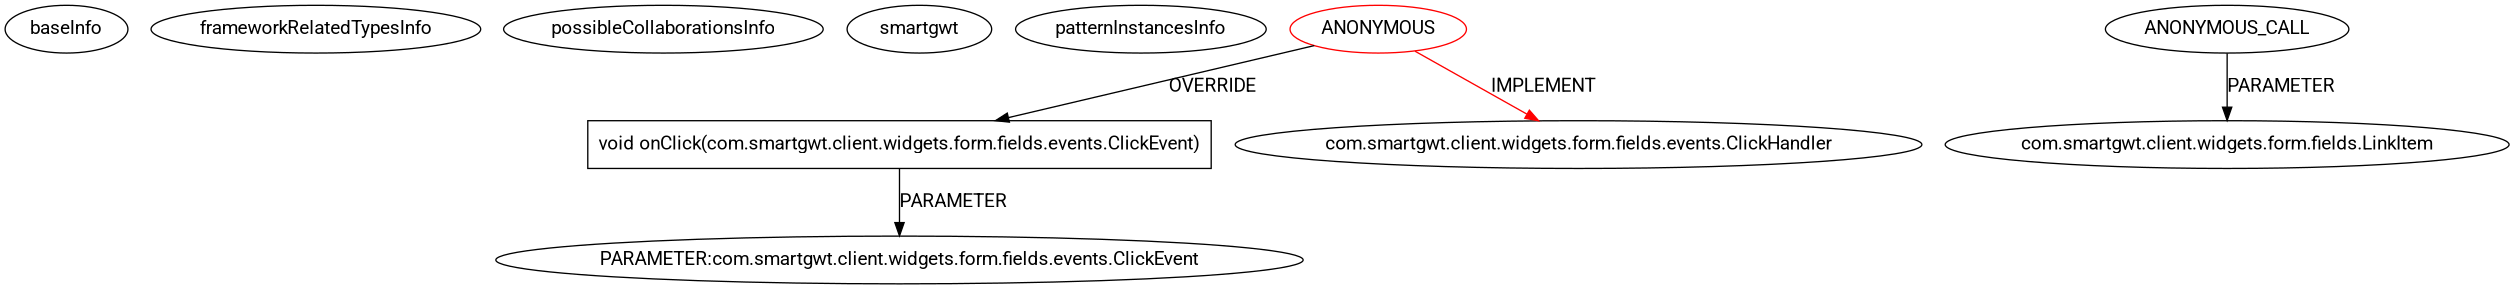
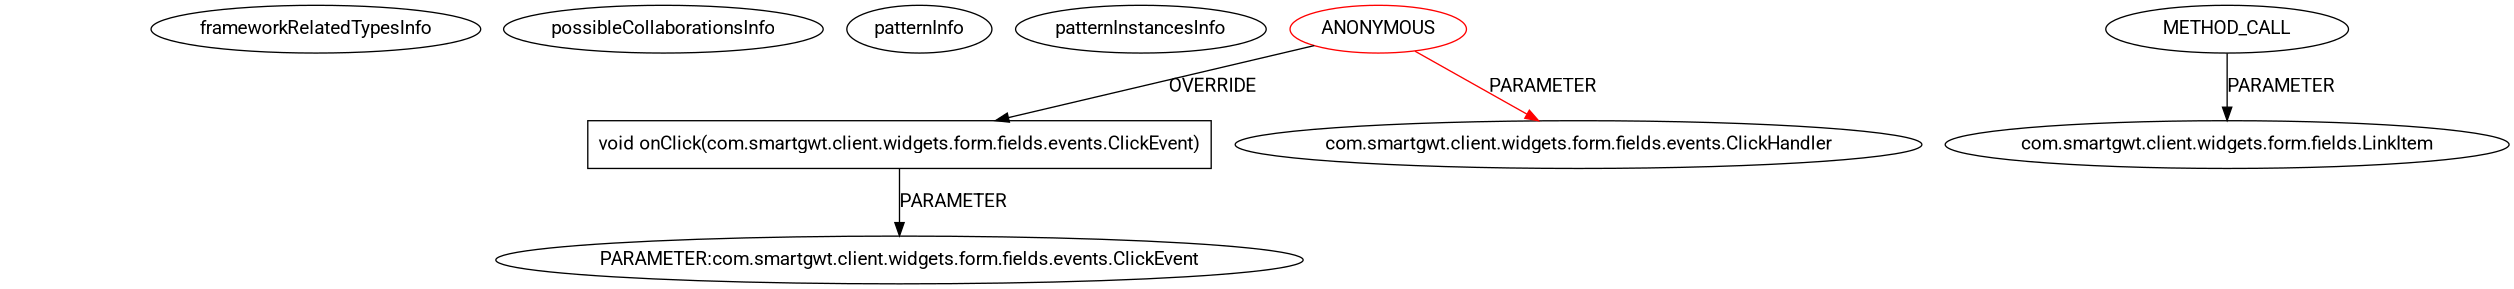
(67, 29) -> none
(919, 29) -> (919, 29)
(2227, 29) -> (2227, 29)
(1543, 87) -> (1543, 87)
